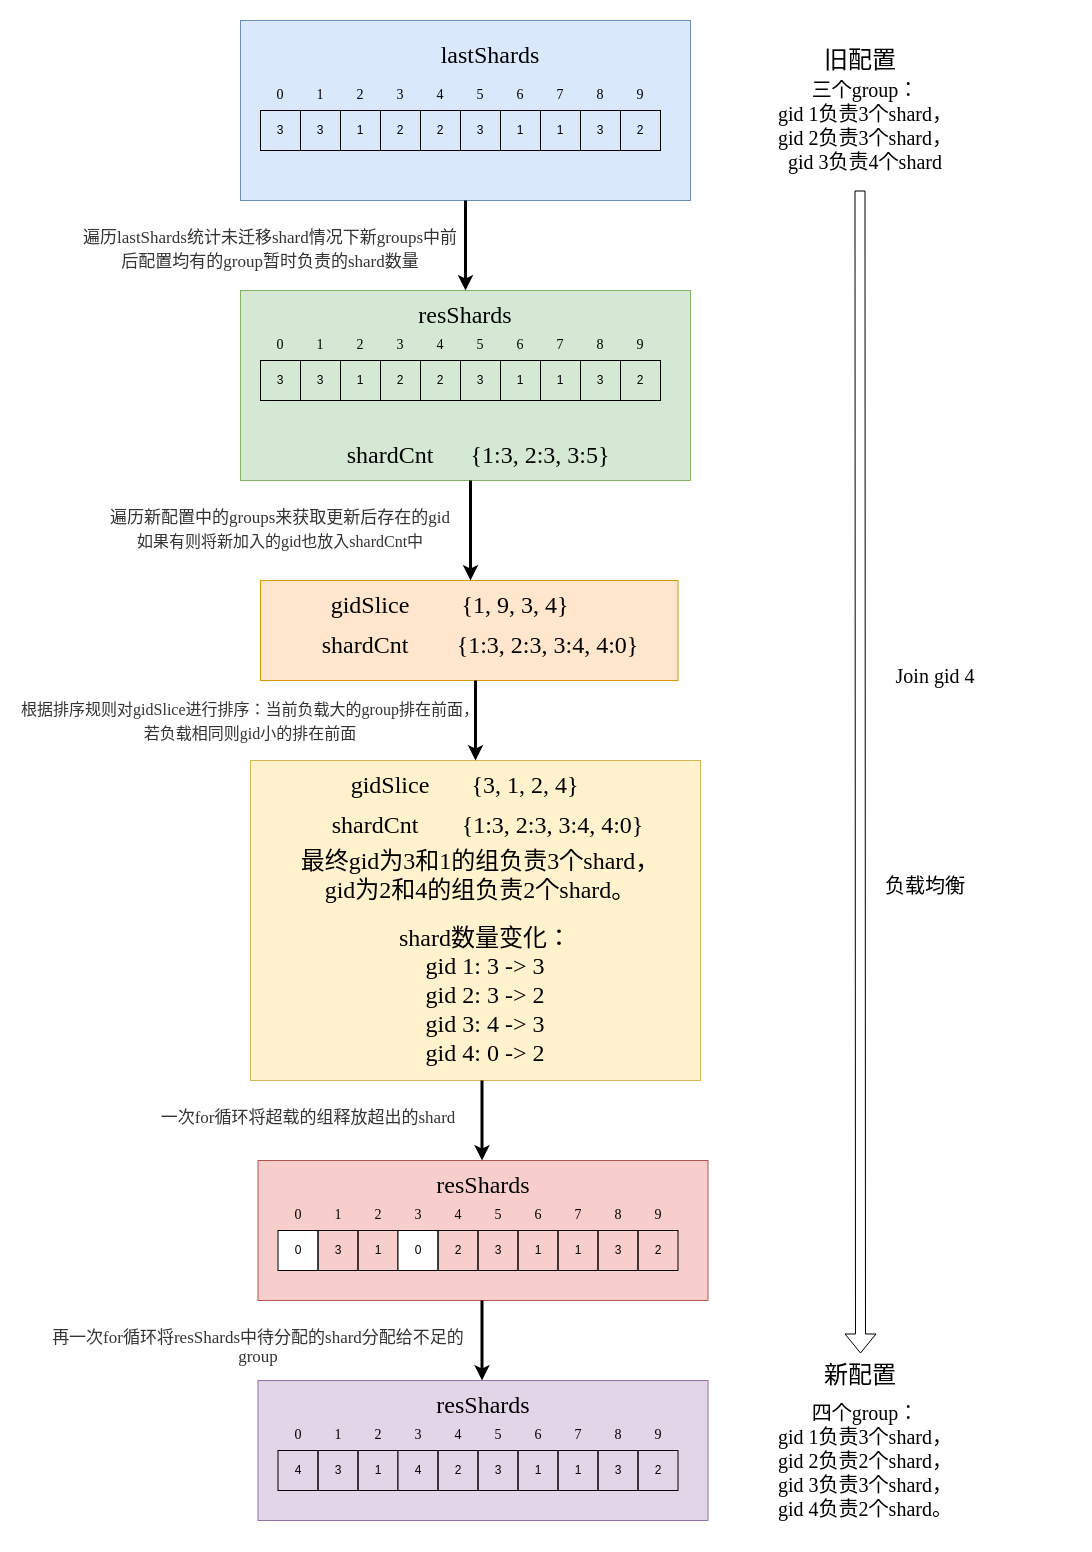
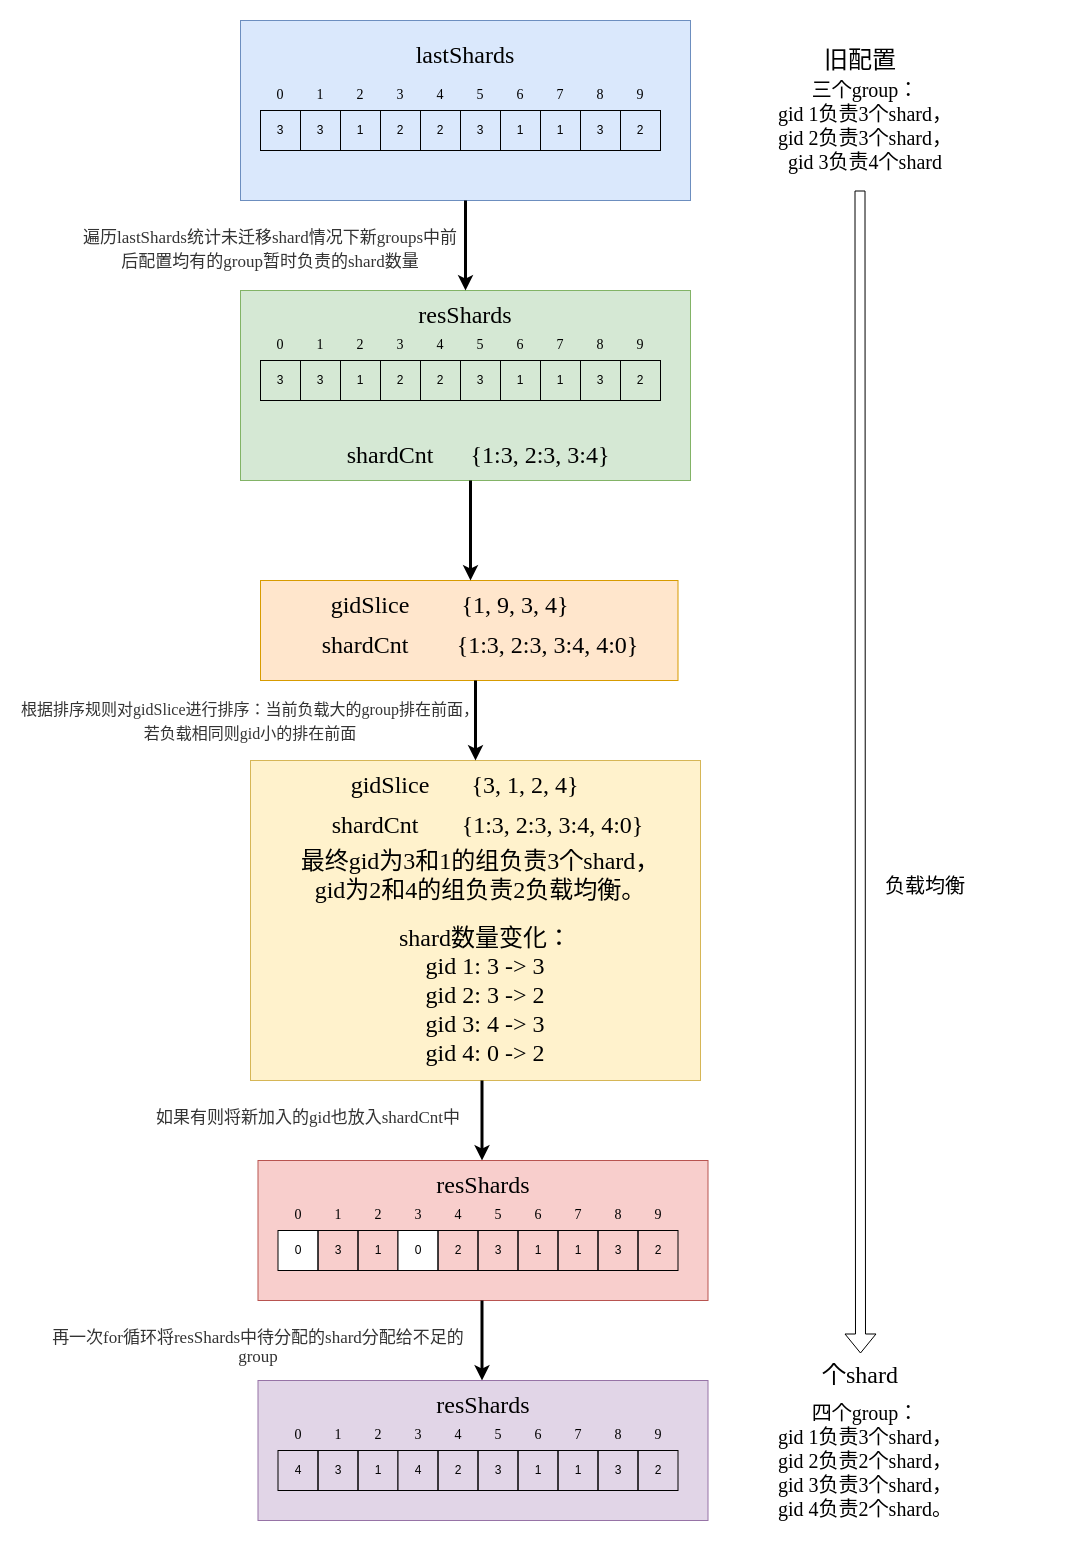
(491, 56) -> (466, 56)
(541, 456) -> (541, 456)
(281, 531) -> none
(936, 676) -> none
(481, 876) -> (481, 876)
(309, 1105) -> (309, 1105)
(861, 1376) -> (861, 1376)
